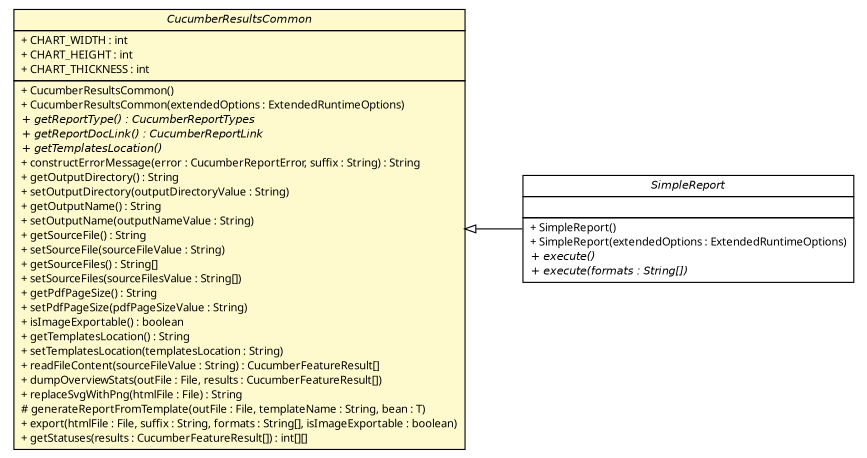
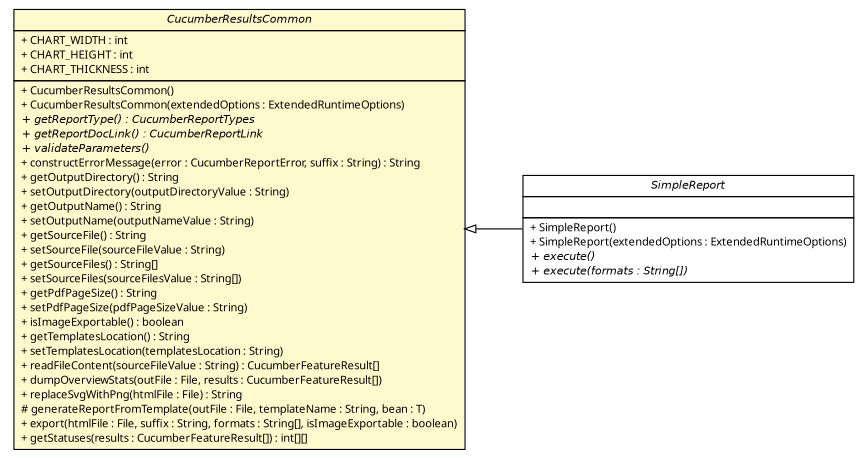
(92, 149) -> (86, 149)
